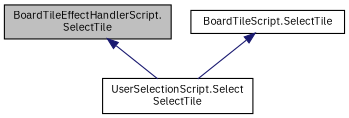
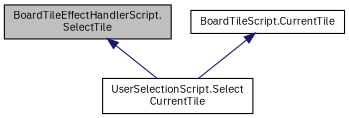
(268, 22) -> (268, 22)
(178, 96) -> (178, 96)
